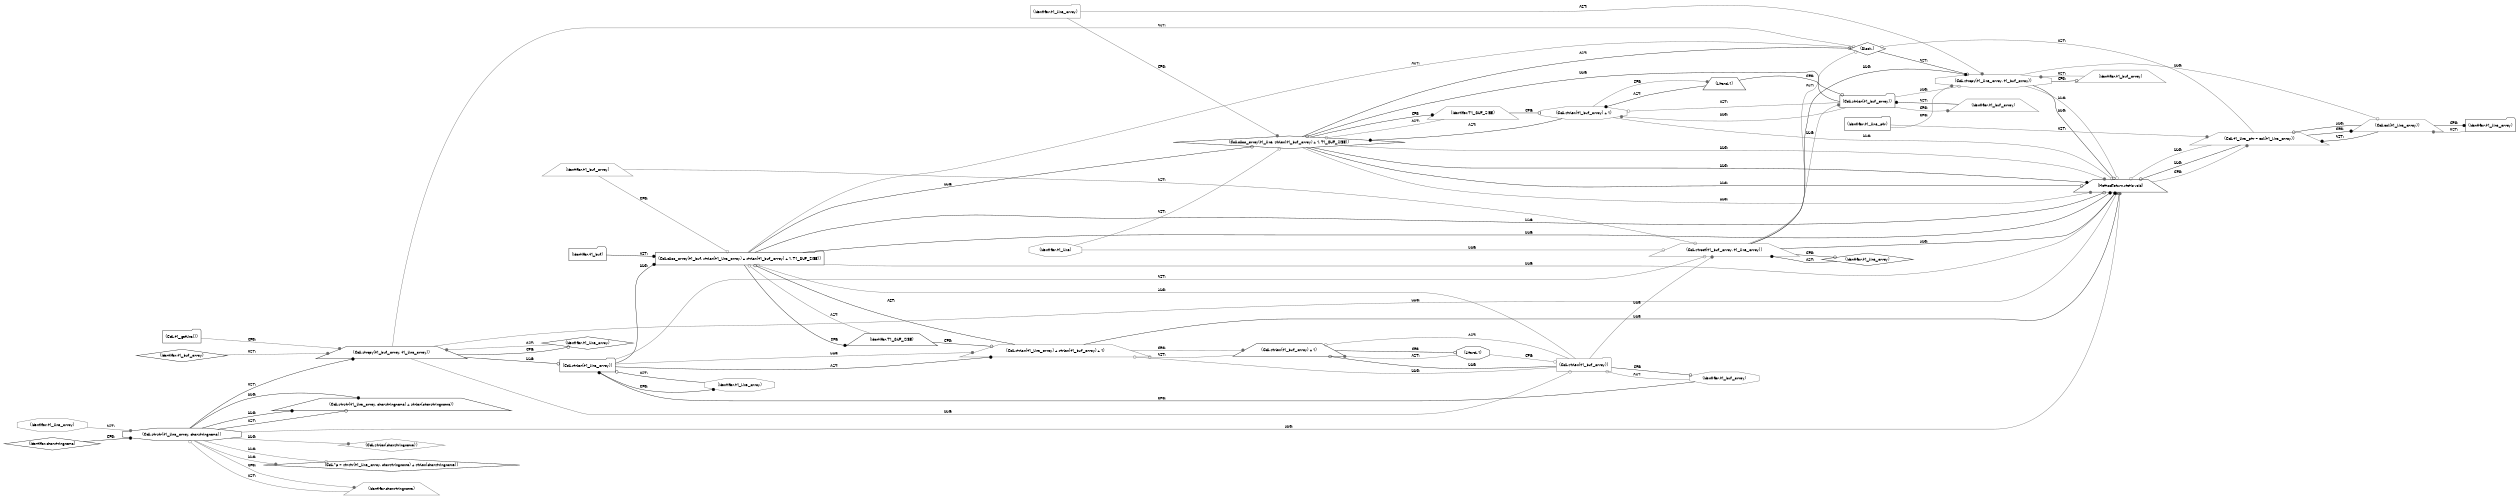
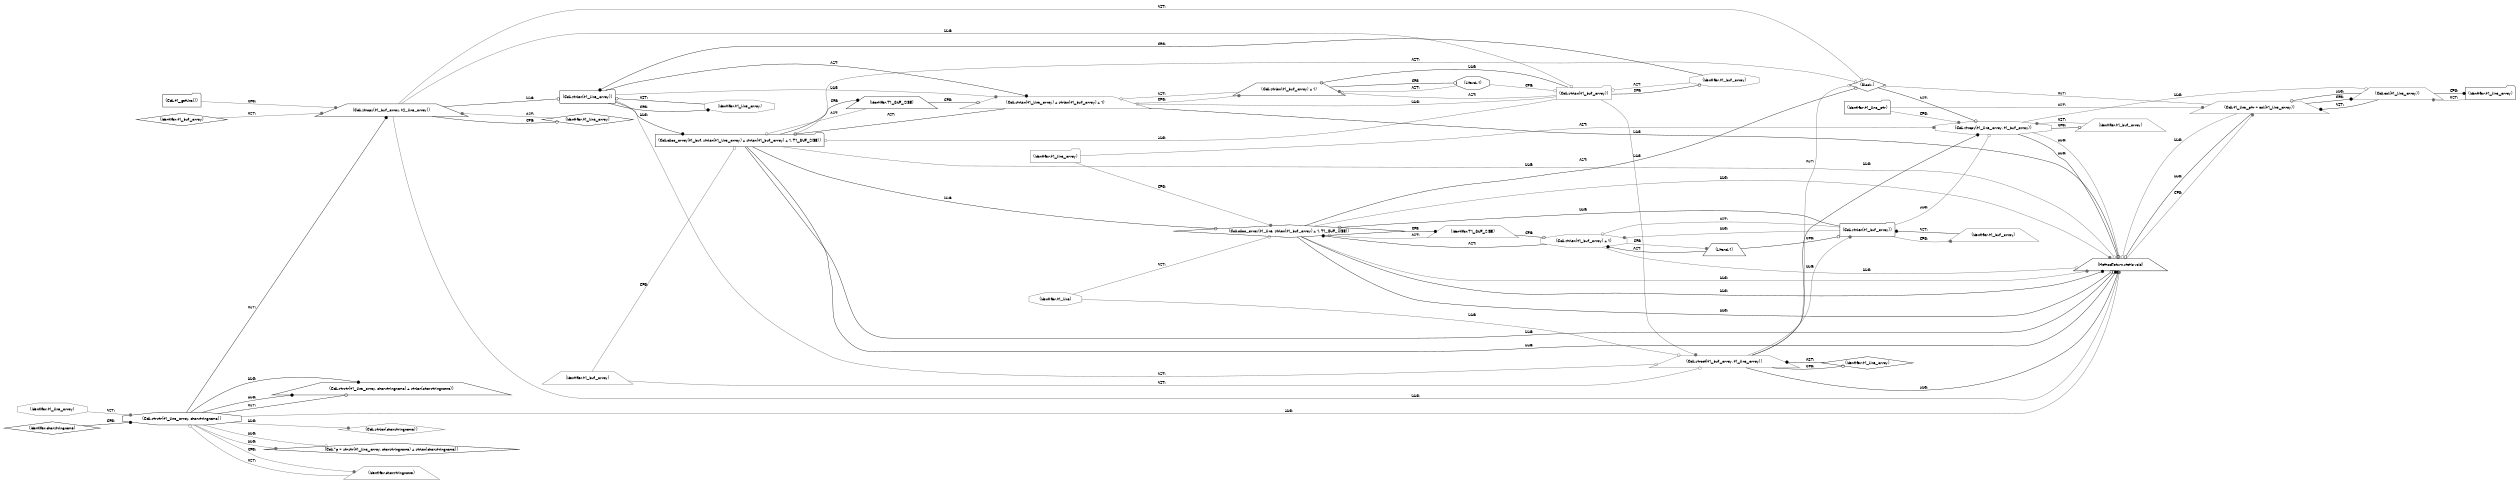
(588, 254) -> none
(392, 352) -> (392, 110)
